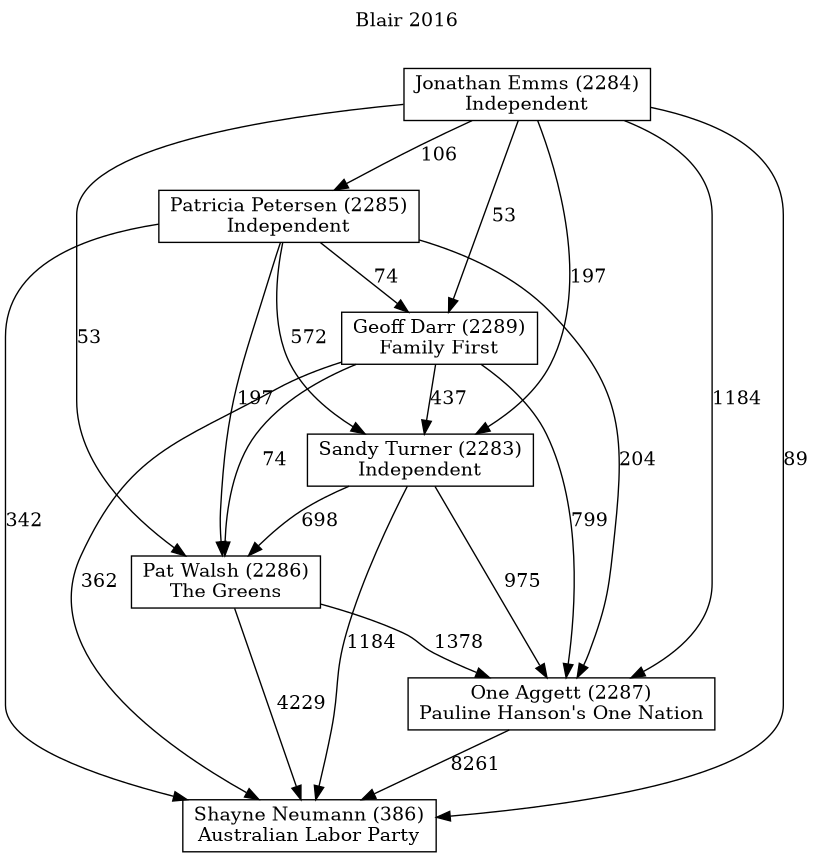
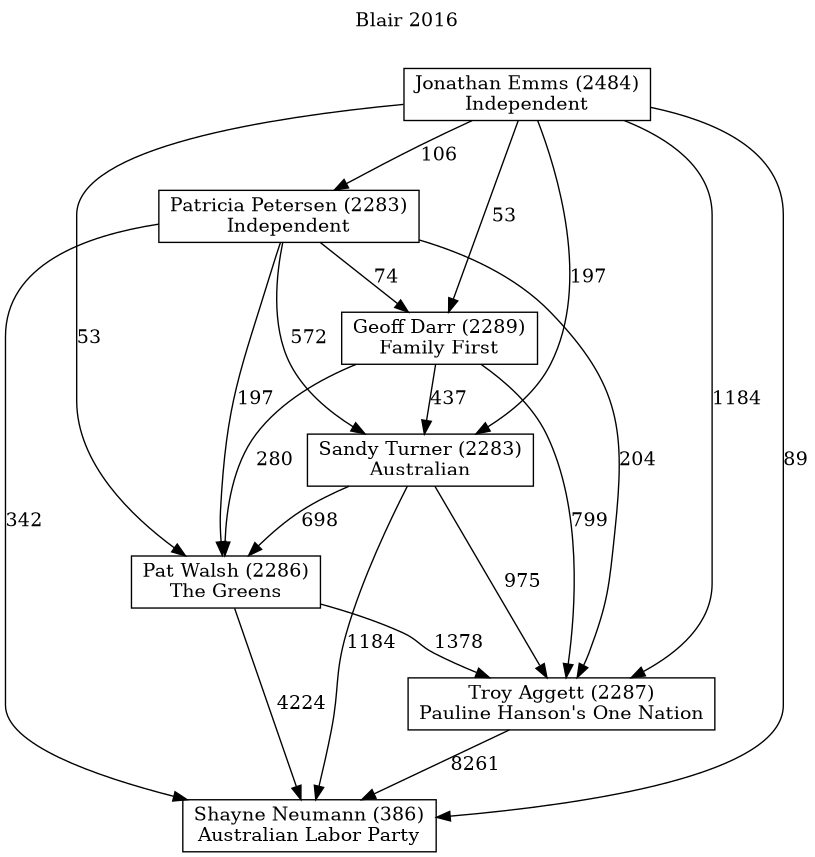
(527, 94) -> (527, 94)
(289, 216) -> (289, 216)
(275, 460) -> (275, 460)
(420, 460) -> (420, 460)
(85, 548) -> none
(302, 704) -> (302, 704)
(561, 704) -> (561, 704)
